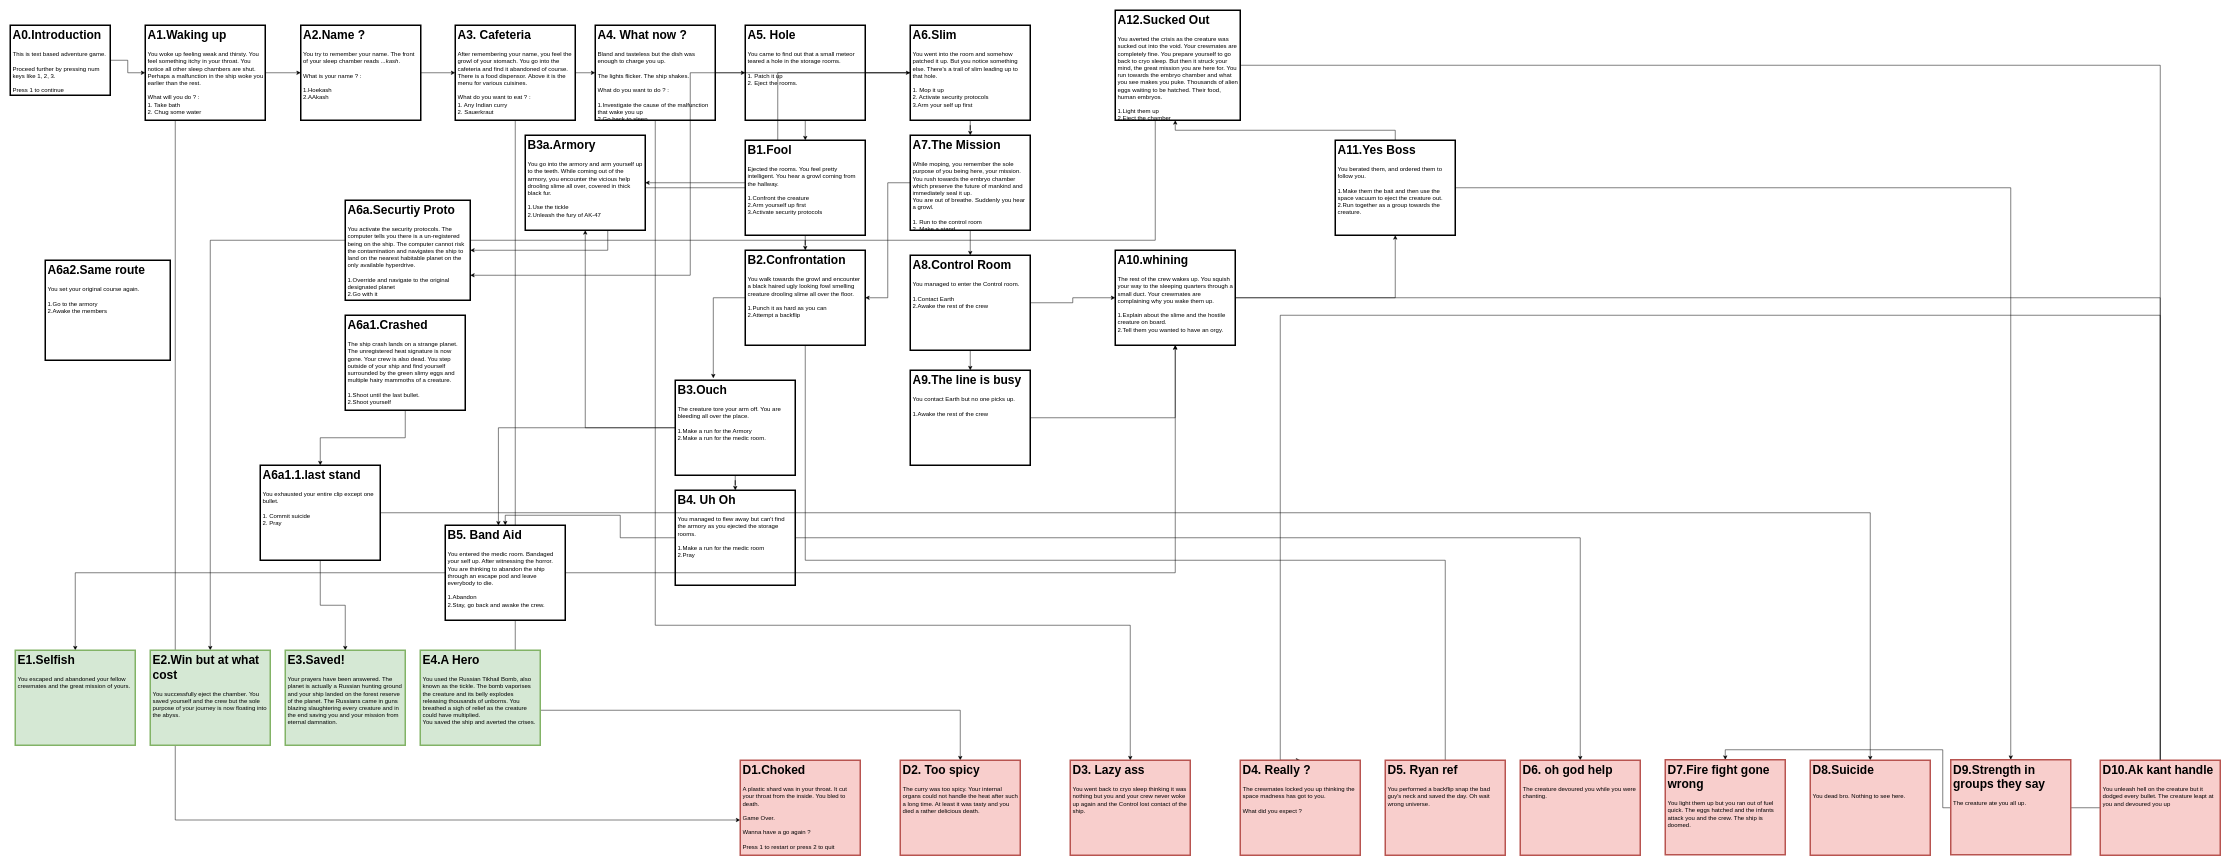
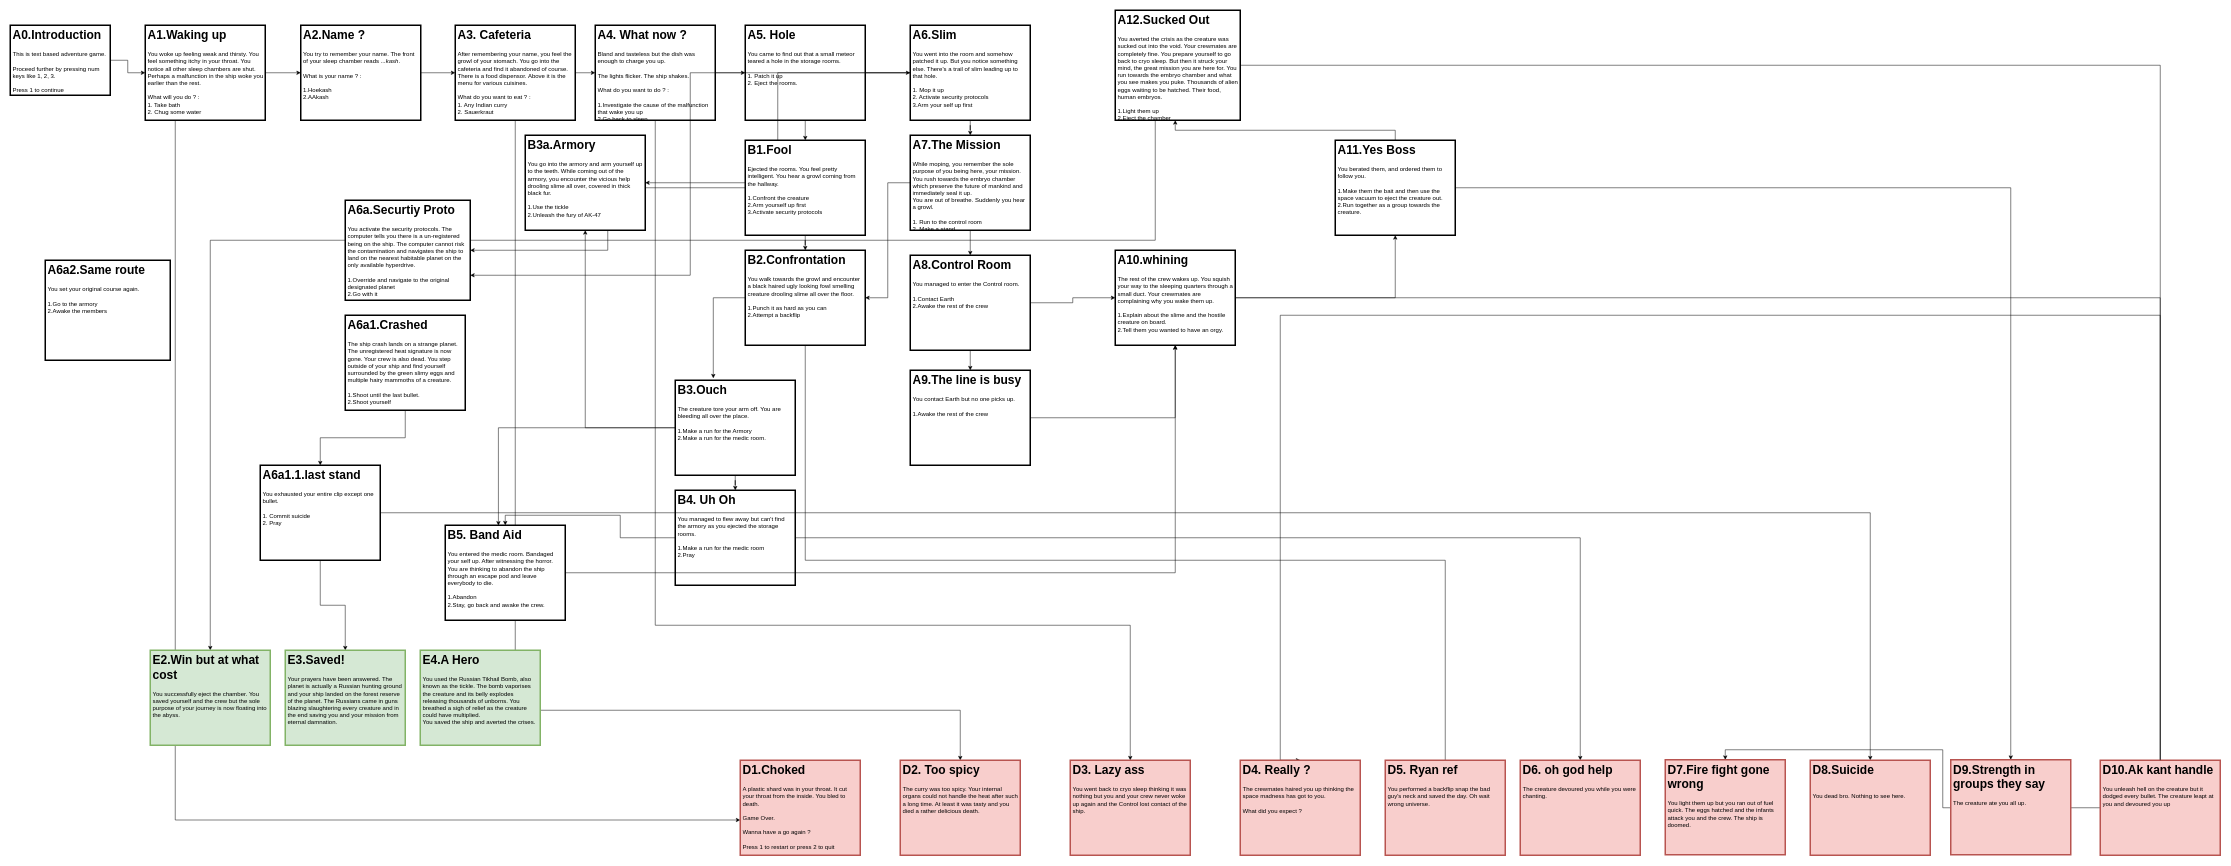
(75, 645) -> none
(75, 698) -> none
(1301, 770) -> (1301, 770)
